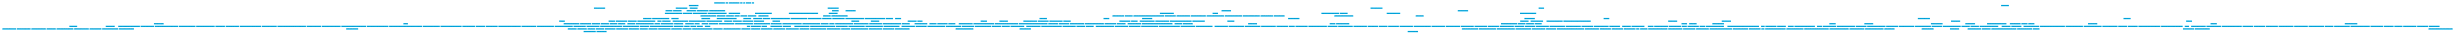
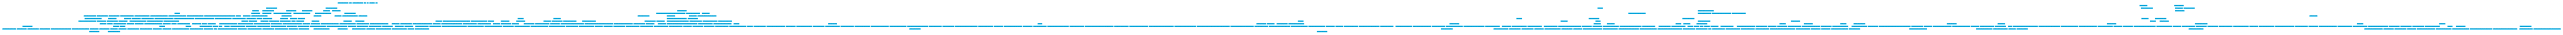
(1343, 24) -> none
none -> (292, 26)
(95, 29) -> none
